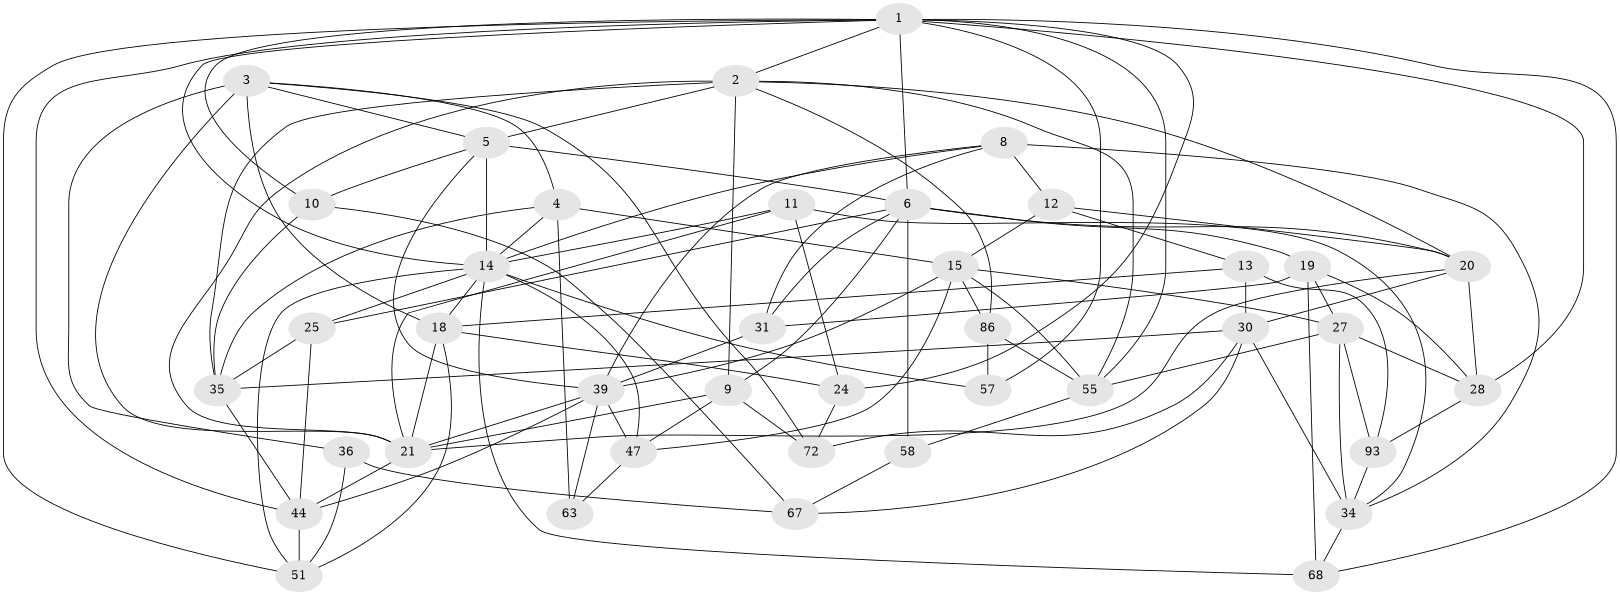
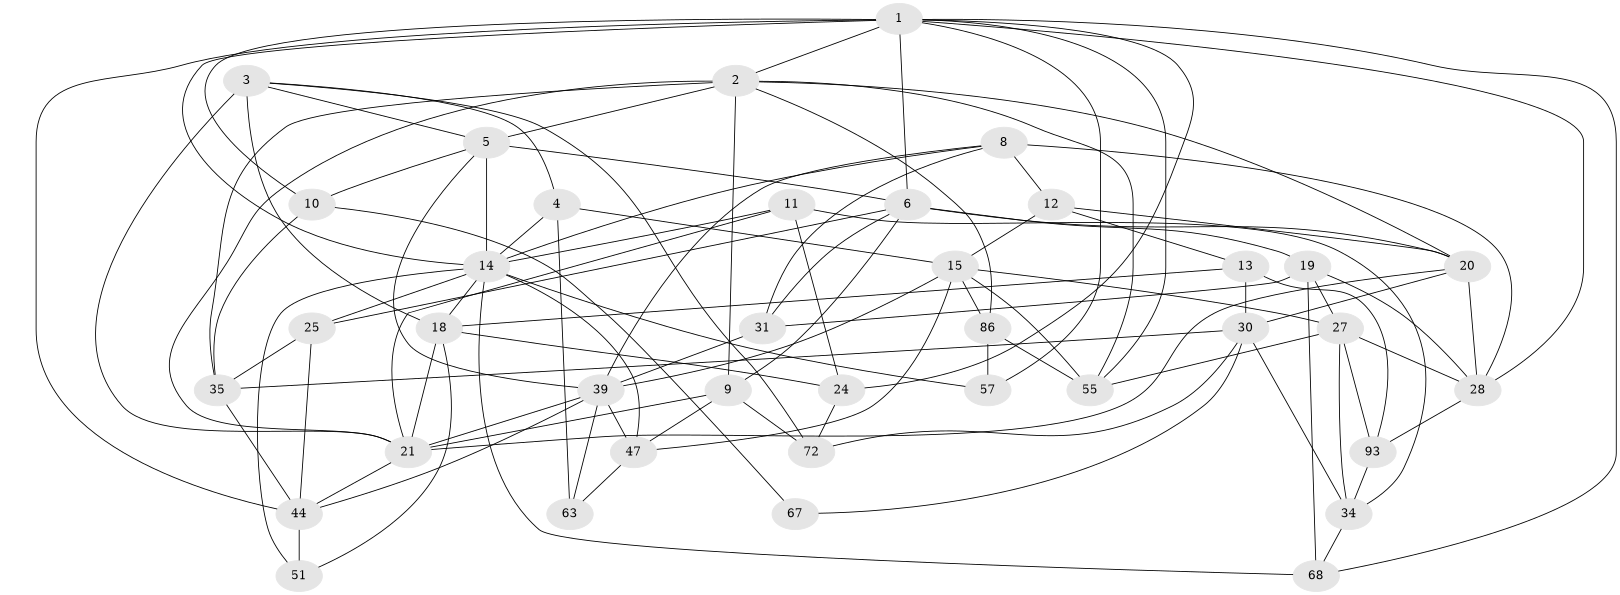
(106, 51) -> none
(1450, 199) -> (1335, 184)
(353, 253) -> none
(346, 452) -> none
(908, 452) -> none
